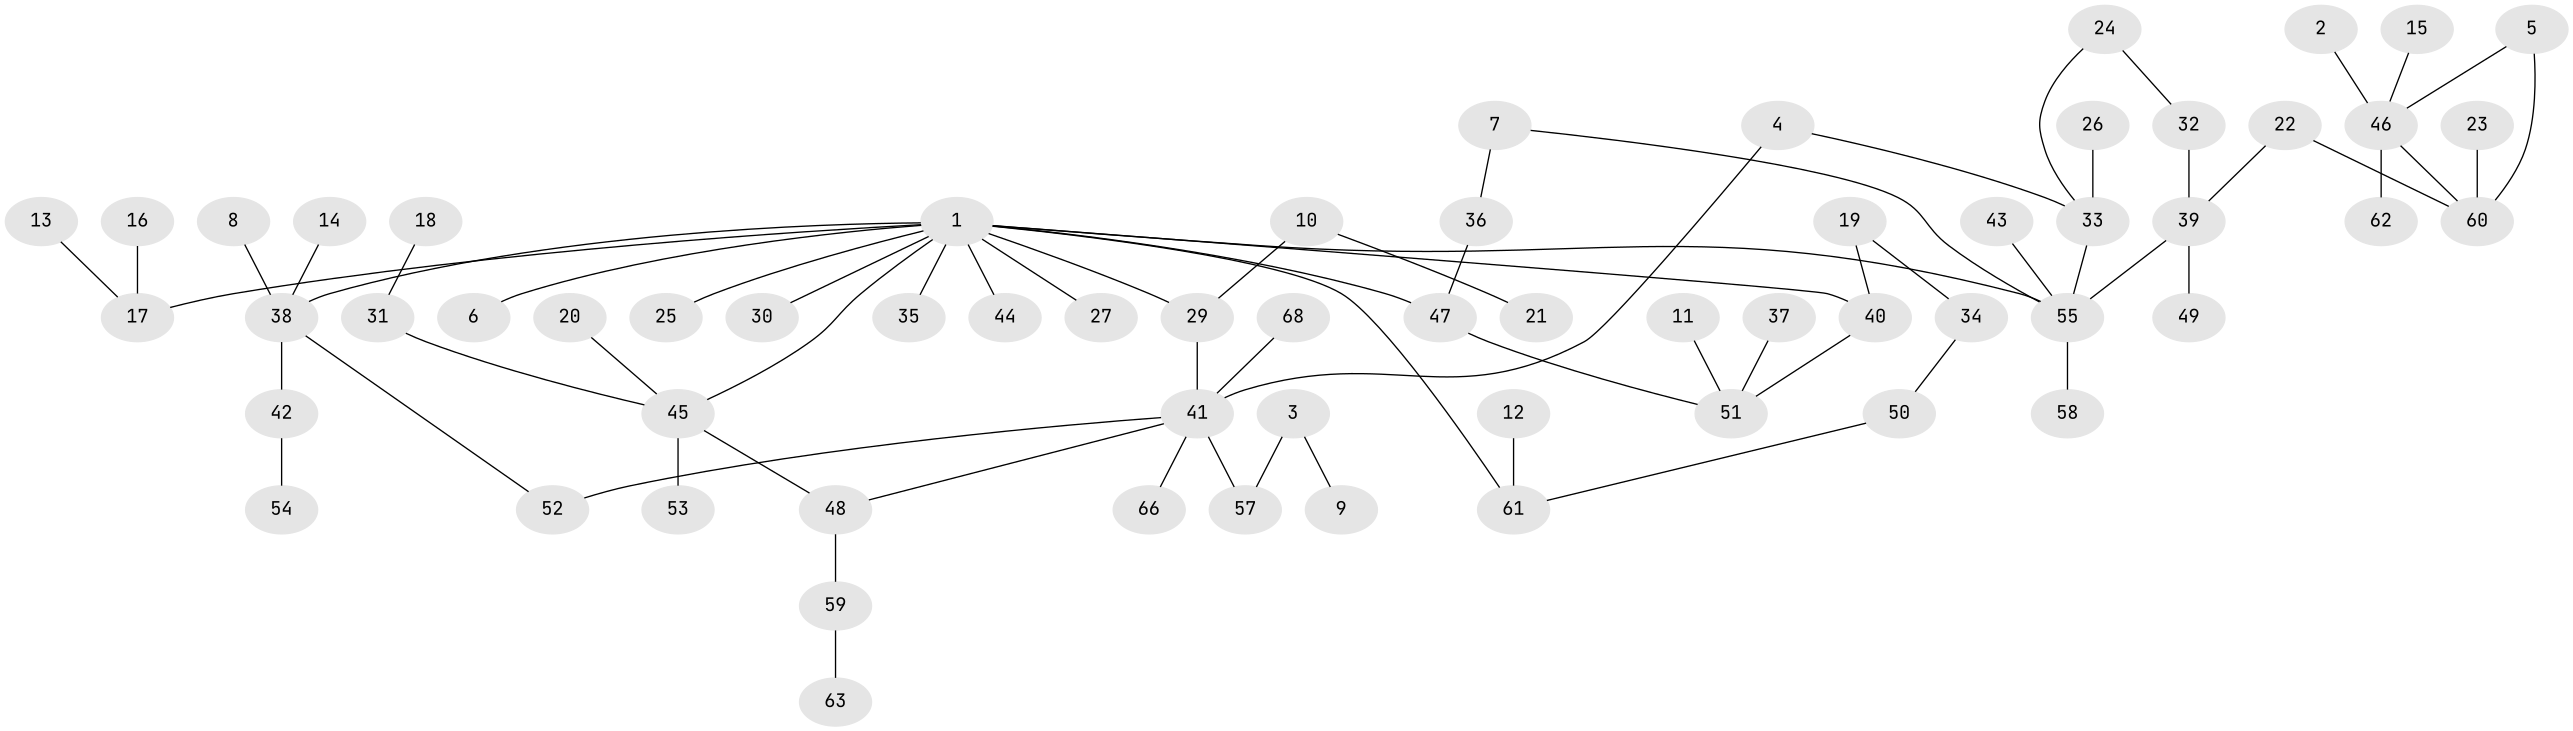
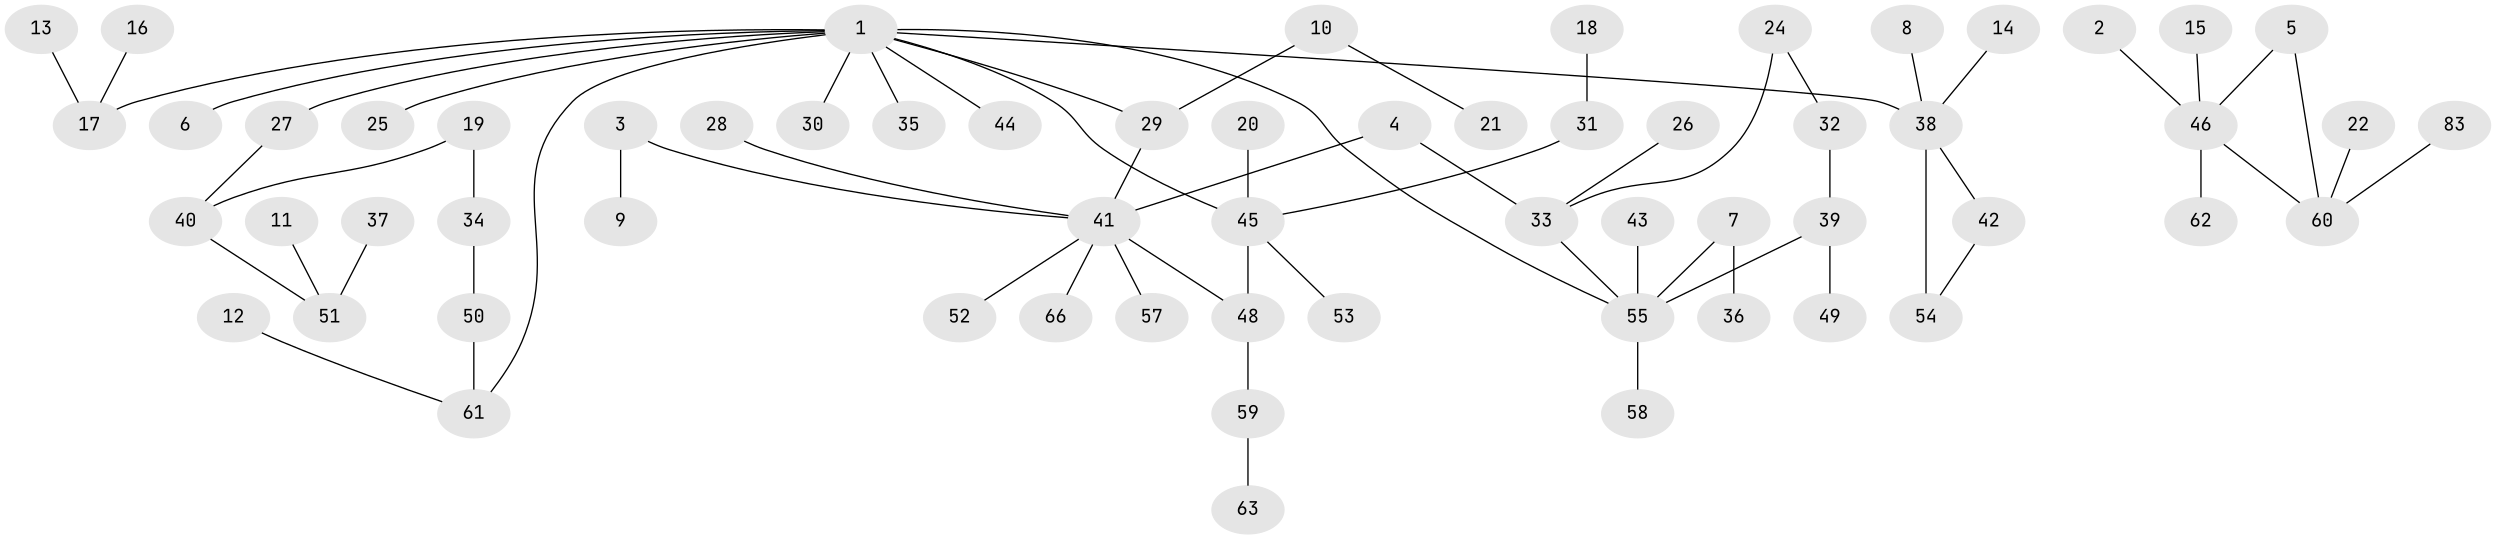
(2477, 125) -> (2455, 125)
(2237, 173) -> none
(1443, 261) -> (234, 173)
(1293, 318) -> (717, 125)
(1440, 318) -> none
(417, 414) -> (1926, 222)
(1269, 462) -> (856, 192)
